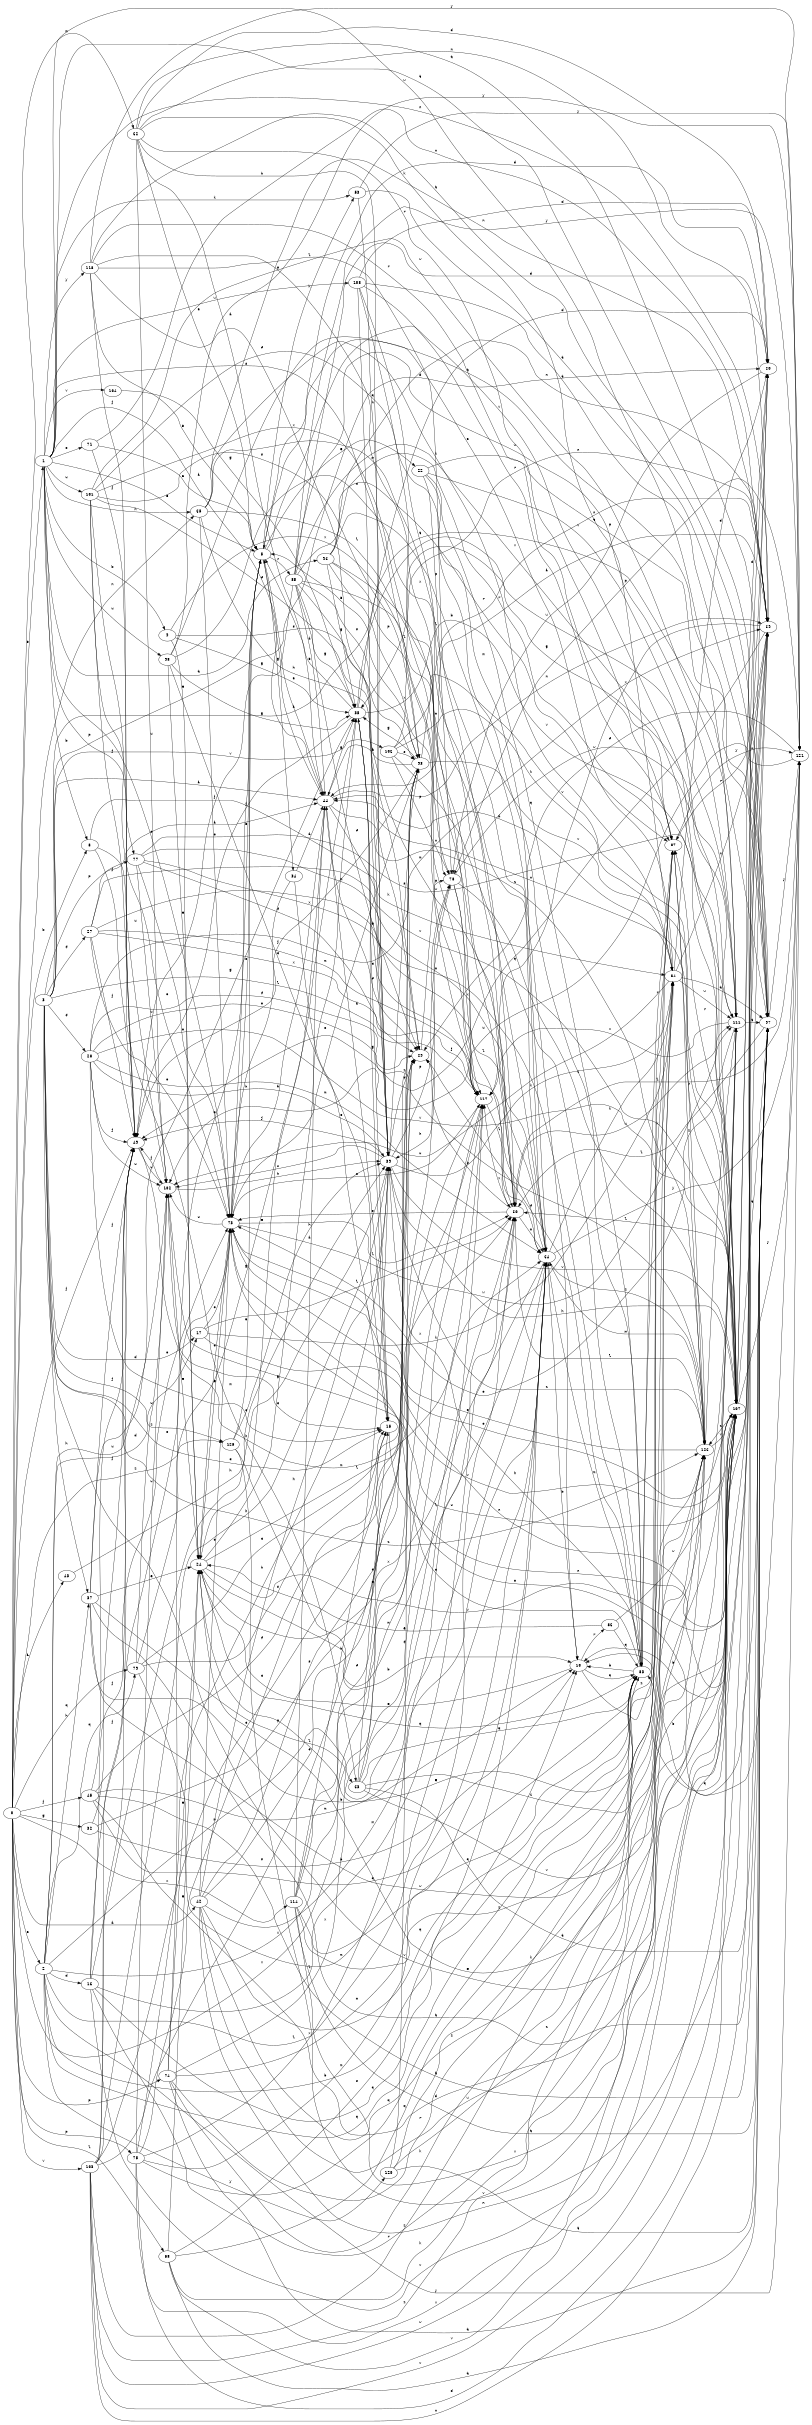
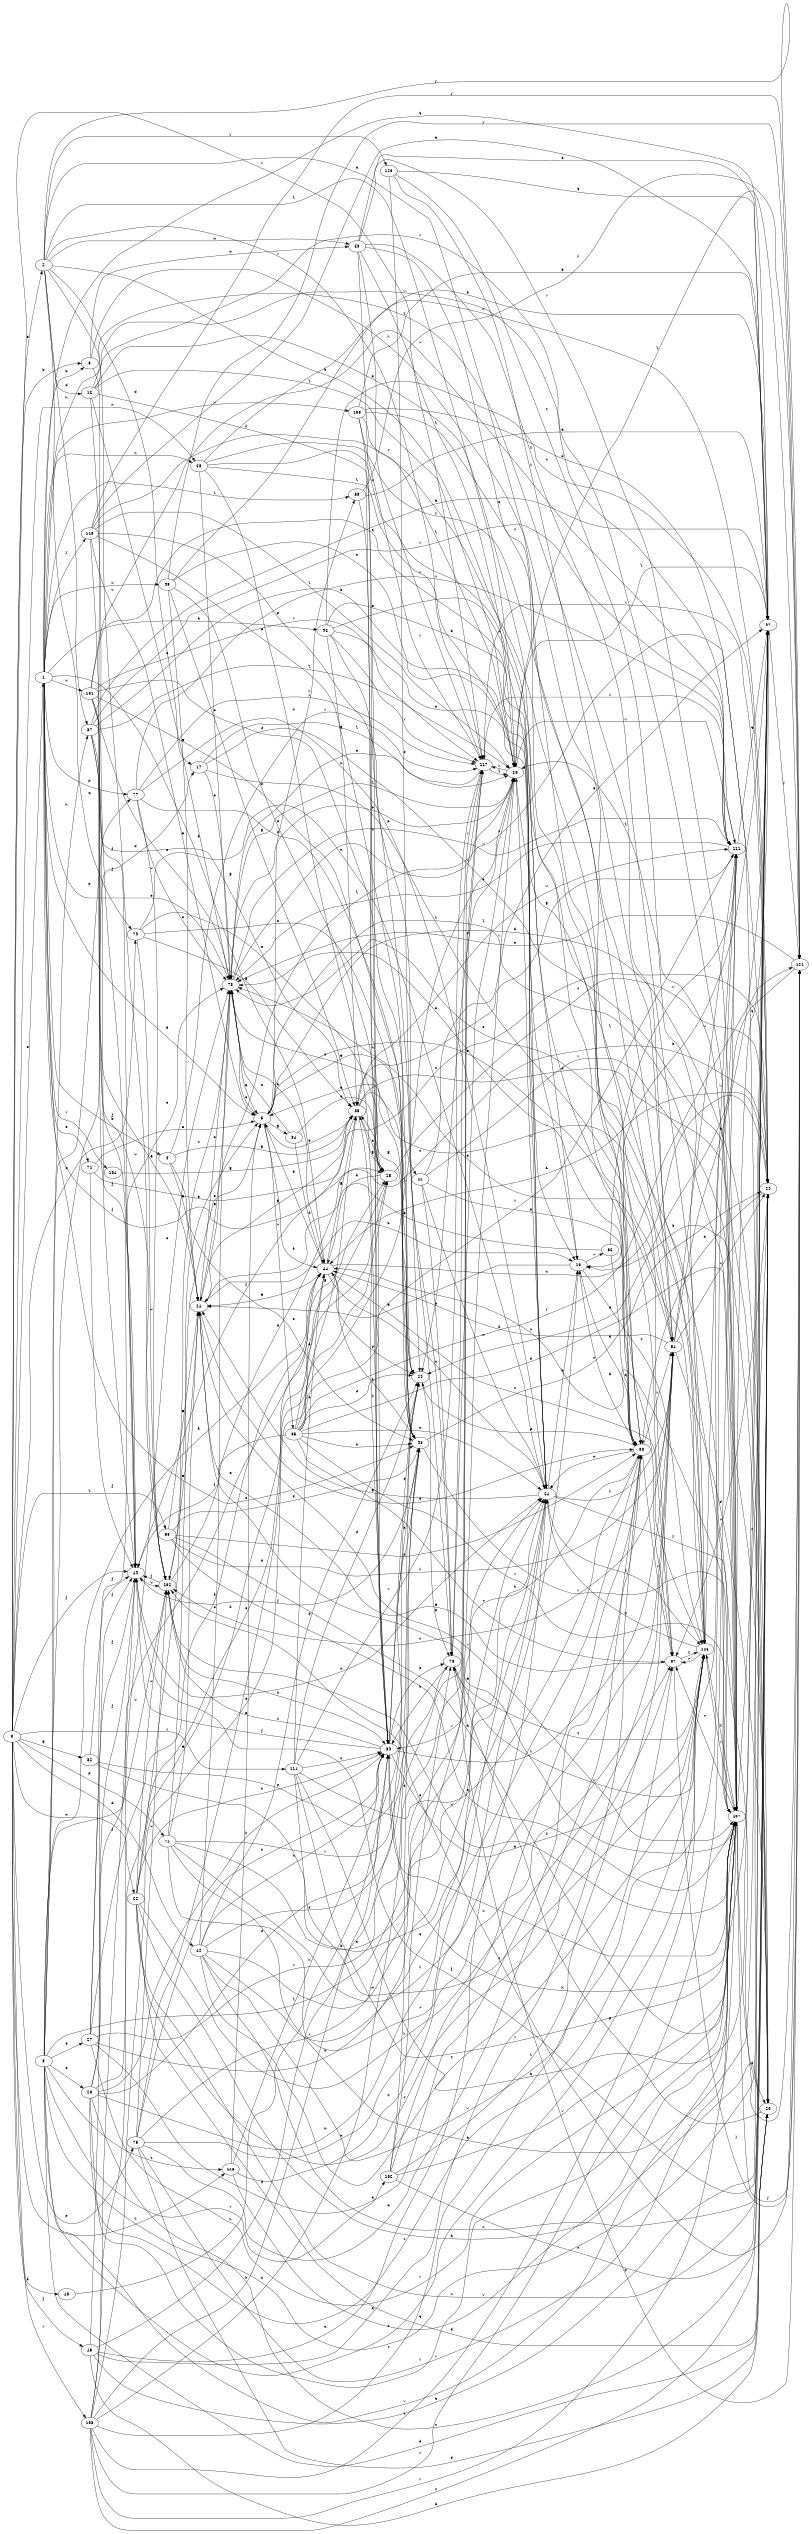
(281, 986) -> (469, 1555)
(531, 1229) -> (531, 1136)
(485, 1815) -> (298, 1499)
